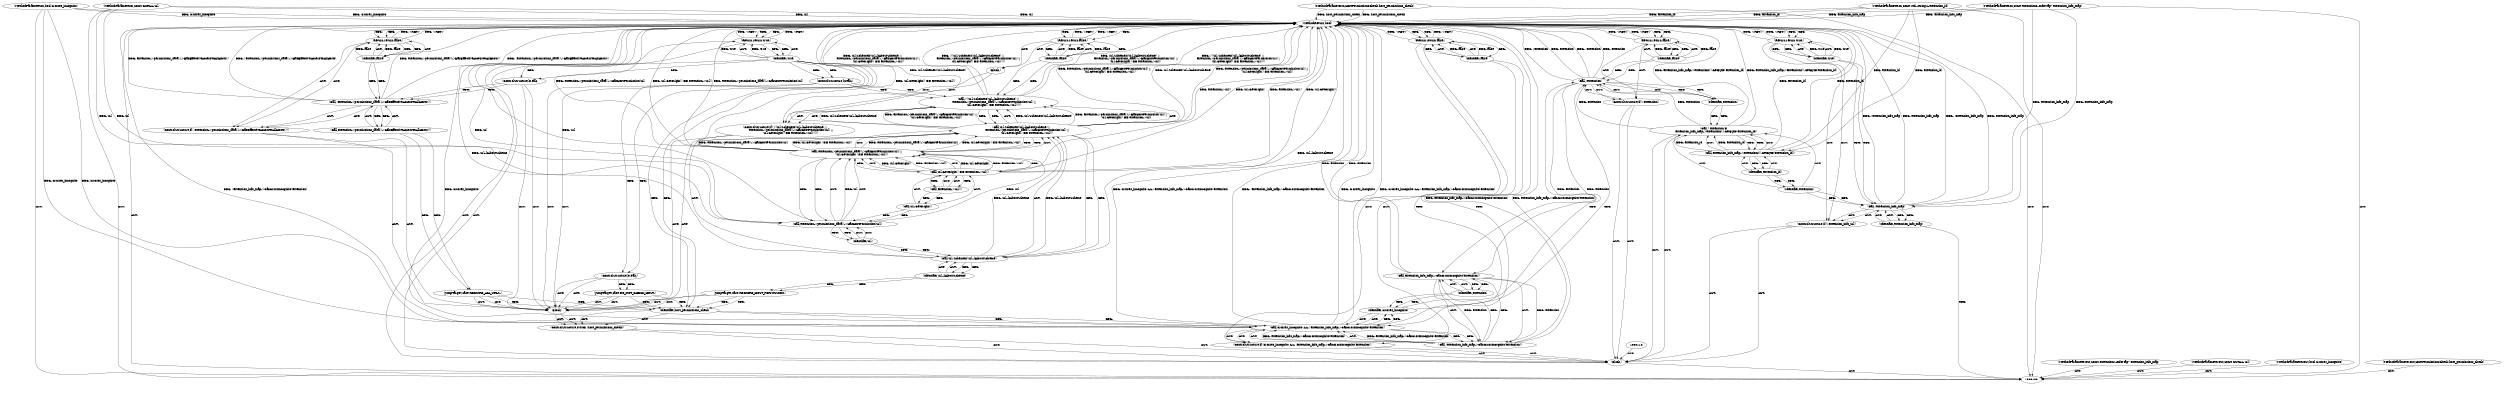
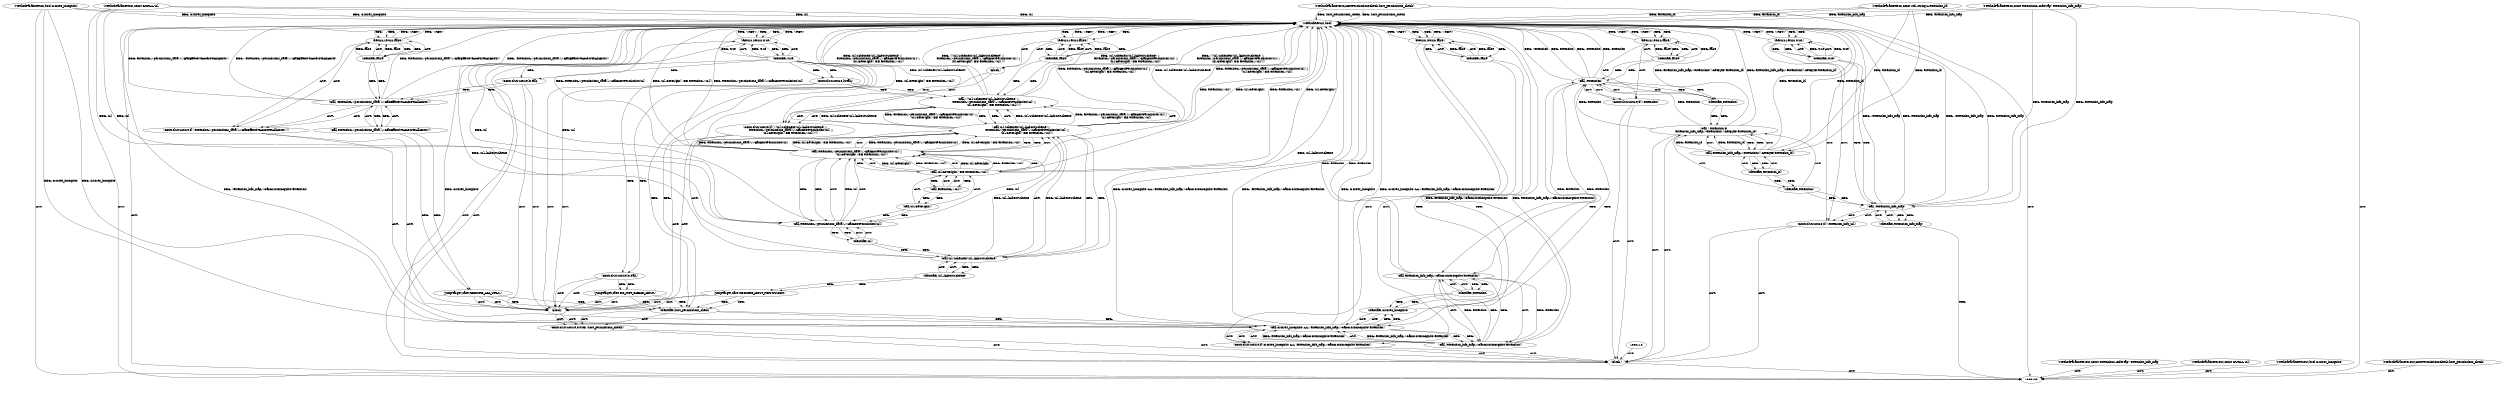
(2043, 157) -> none
